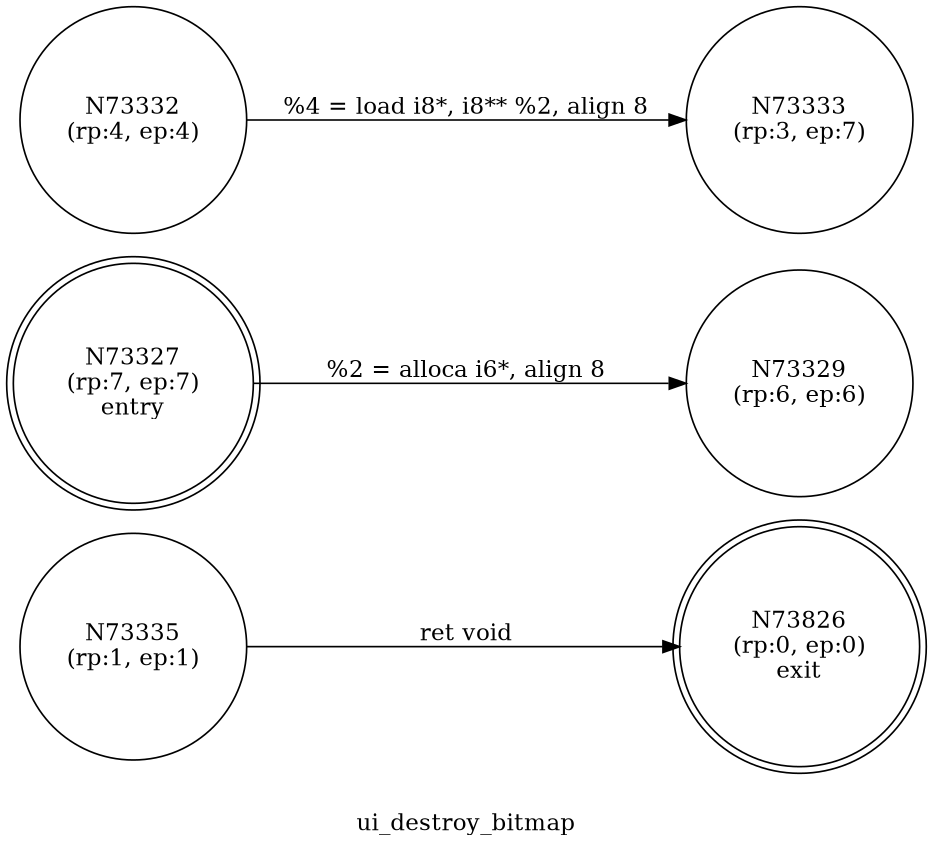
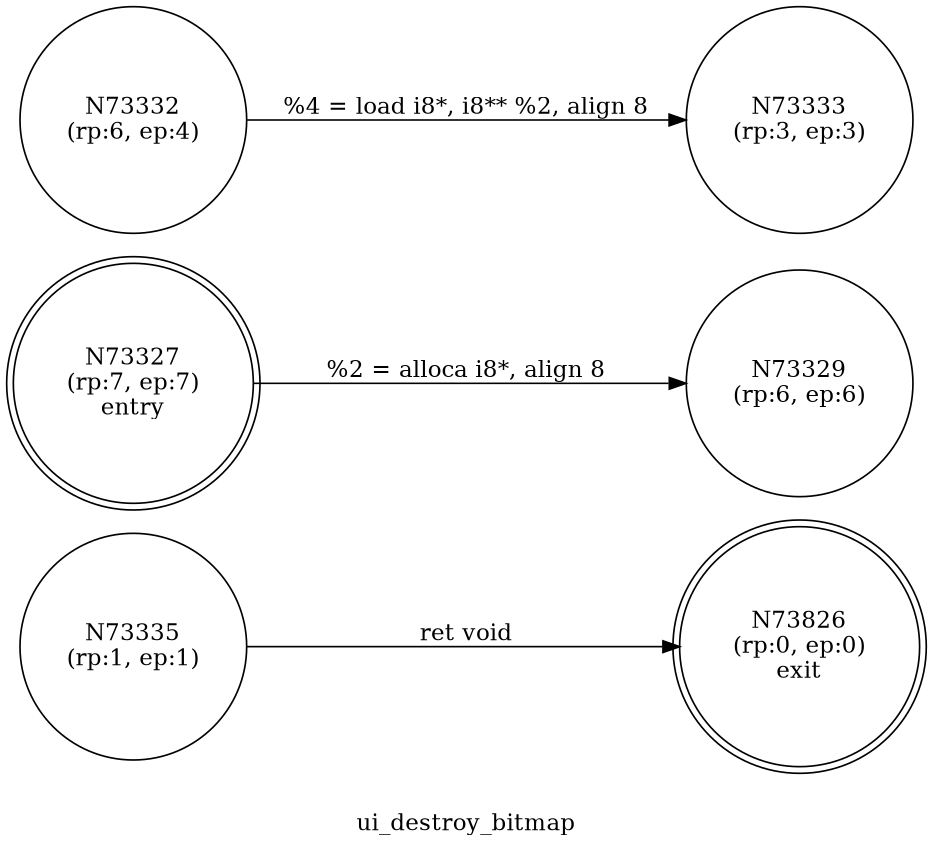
(133, 120) -> (133, 120)
(800, 120) -> (800, 120)
(466, 371) -> (466, 371)
